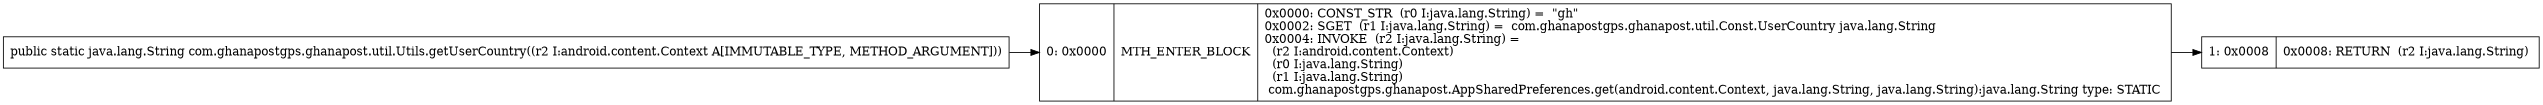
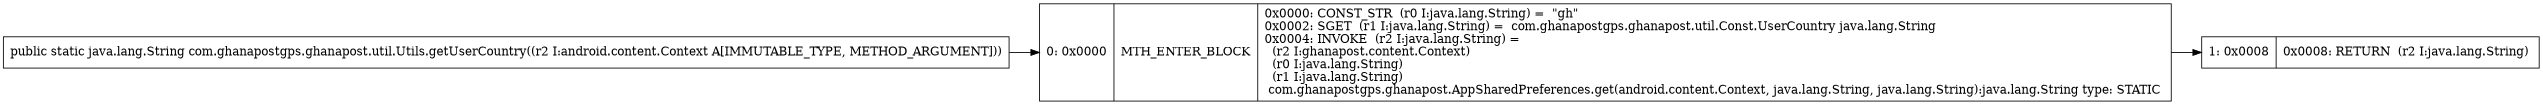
(1359, 52) -> (1368, 52)
